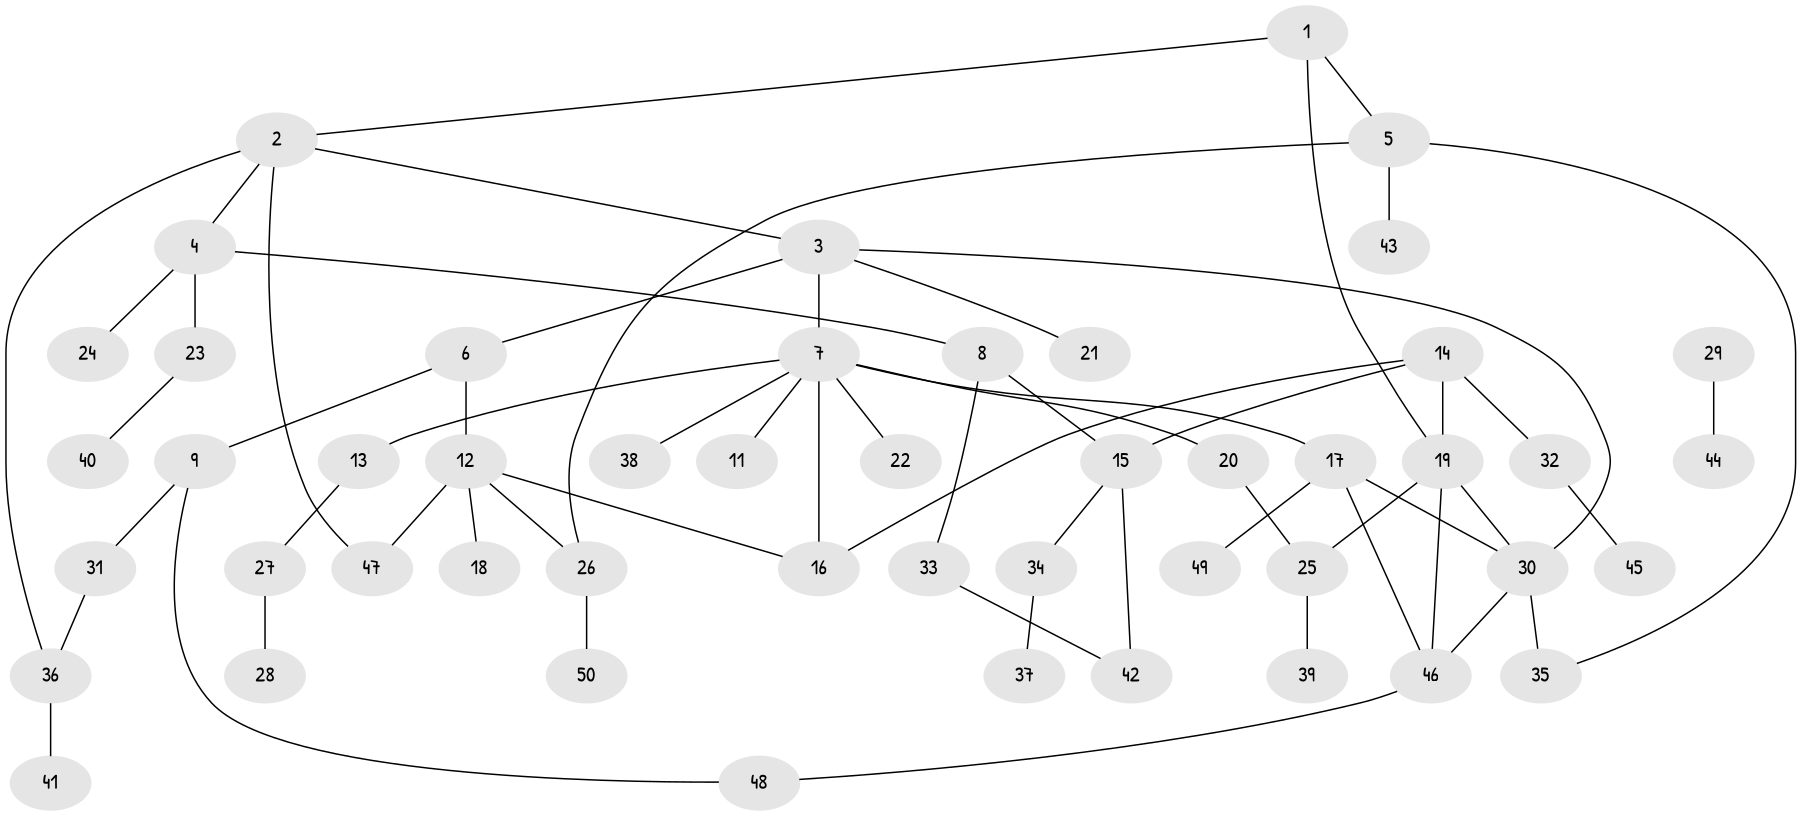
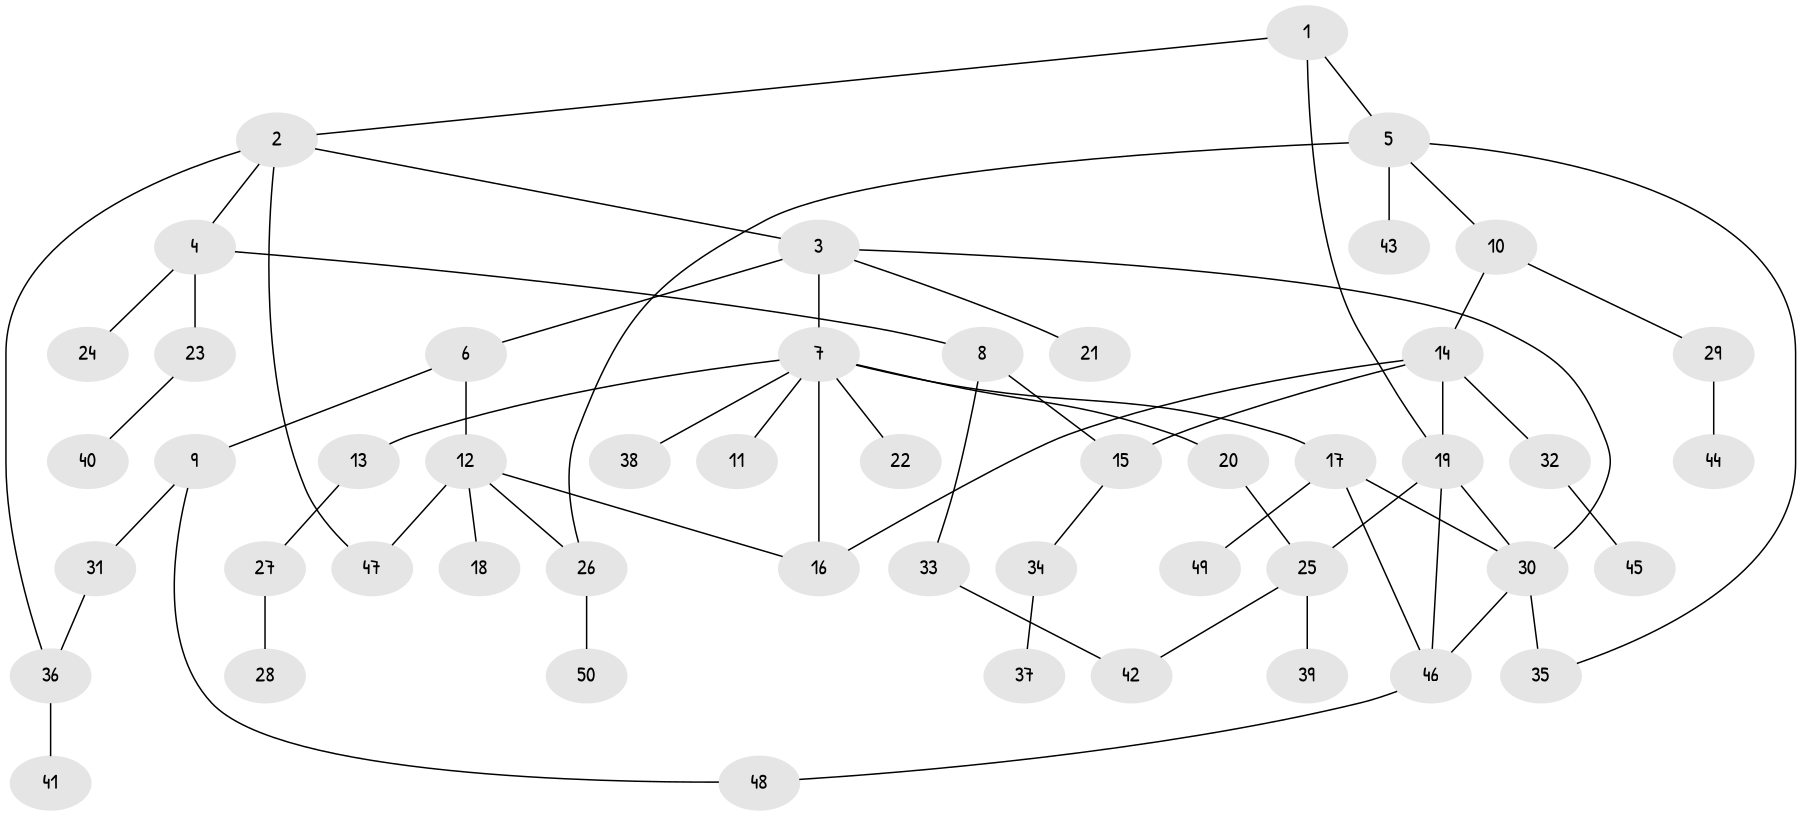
none -> (1496, 247)
(1126, 569) -> (1219, 622)
